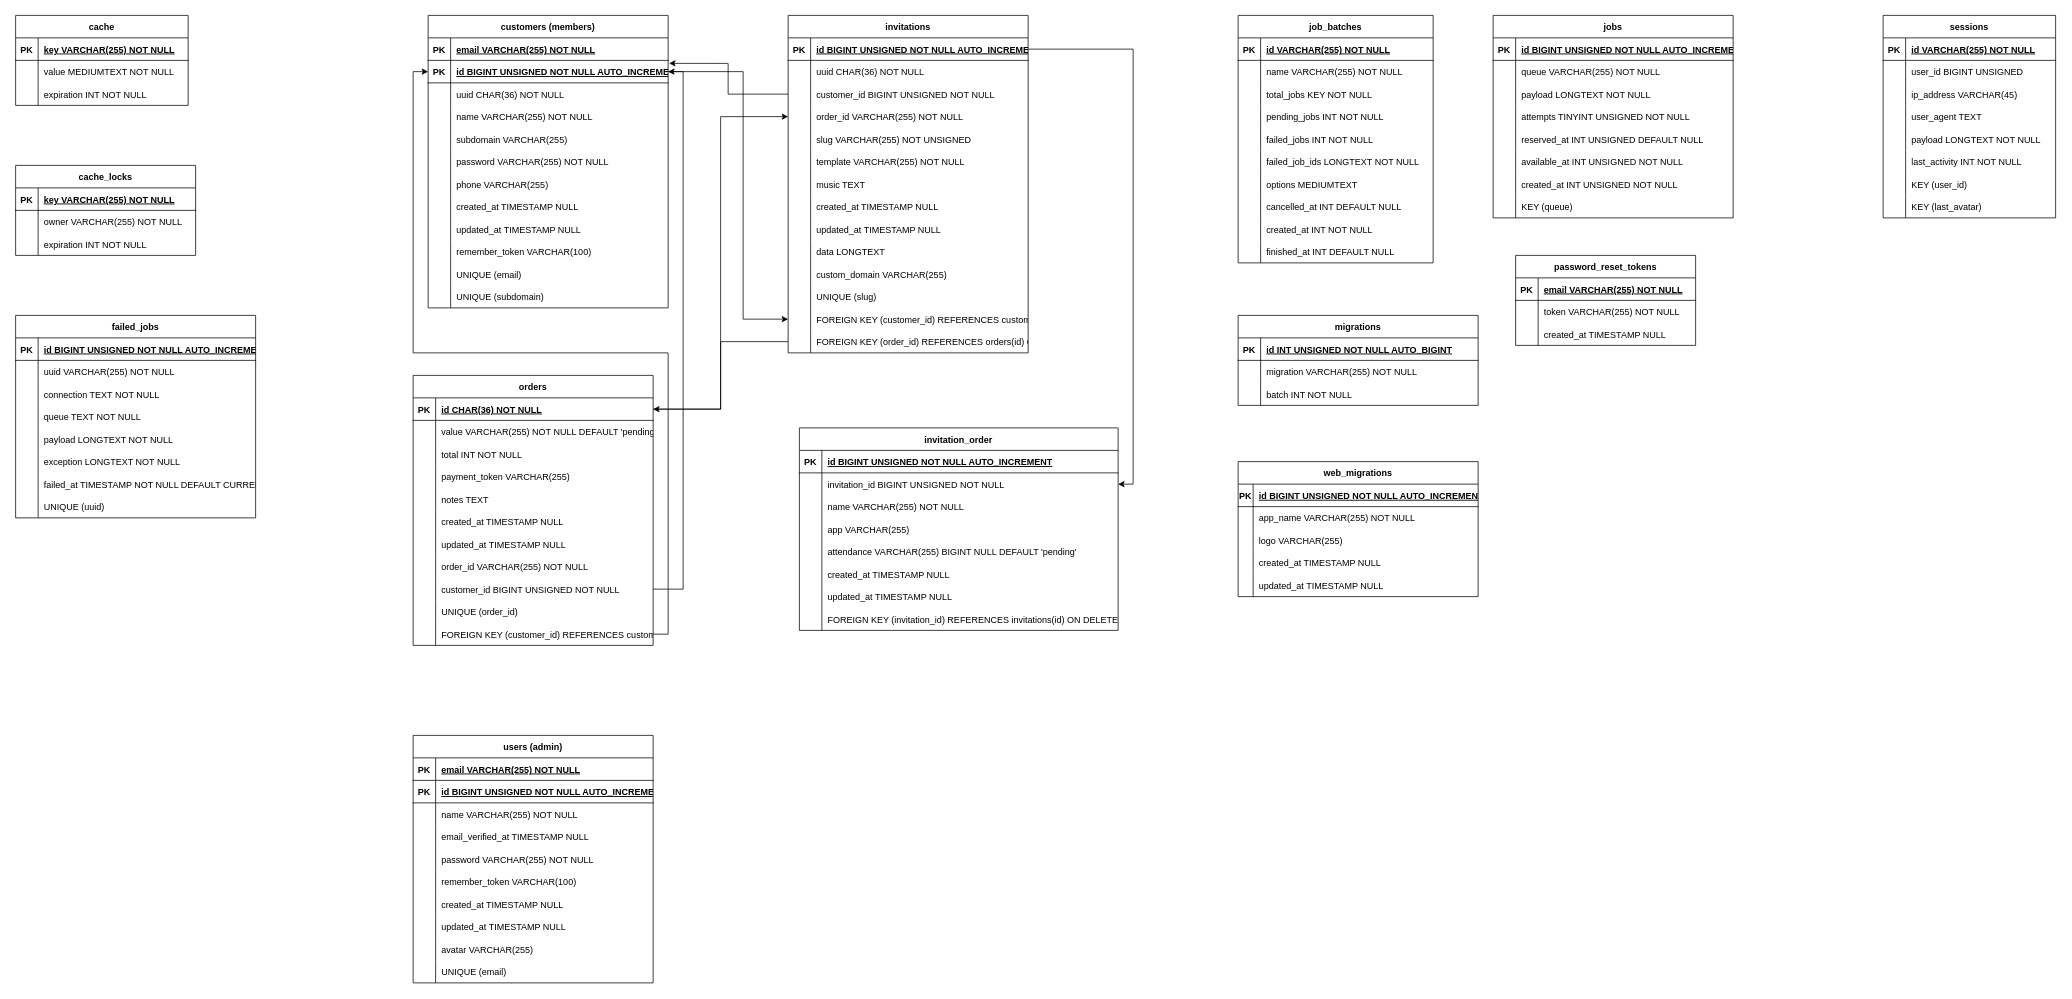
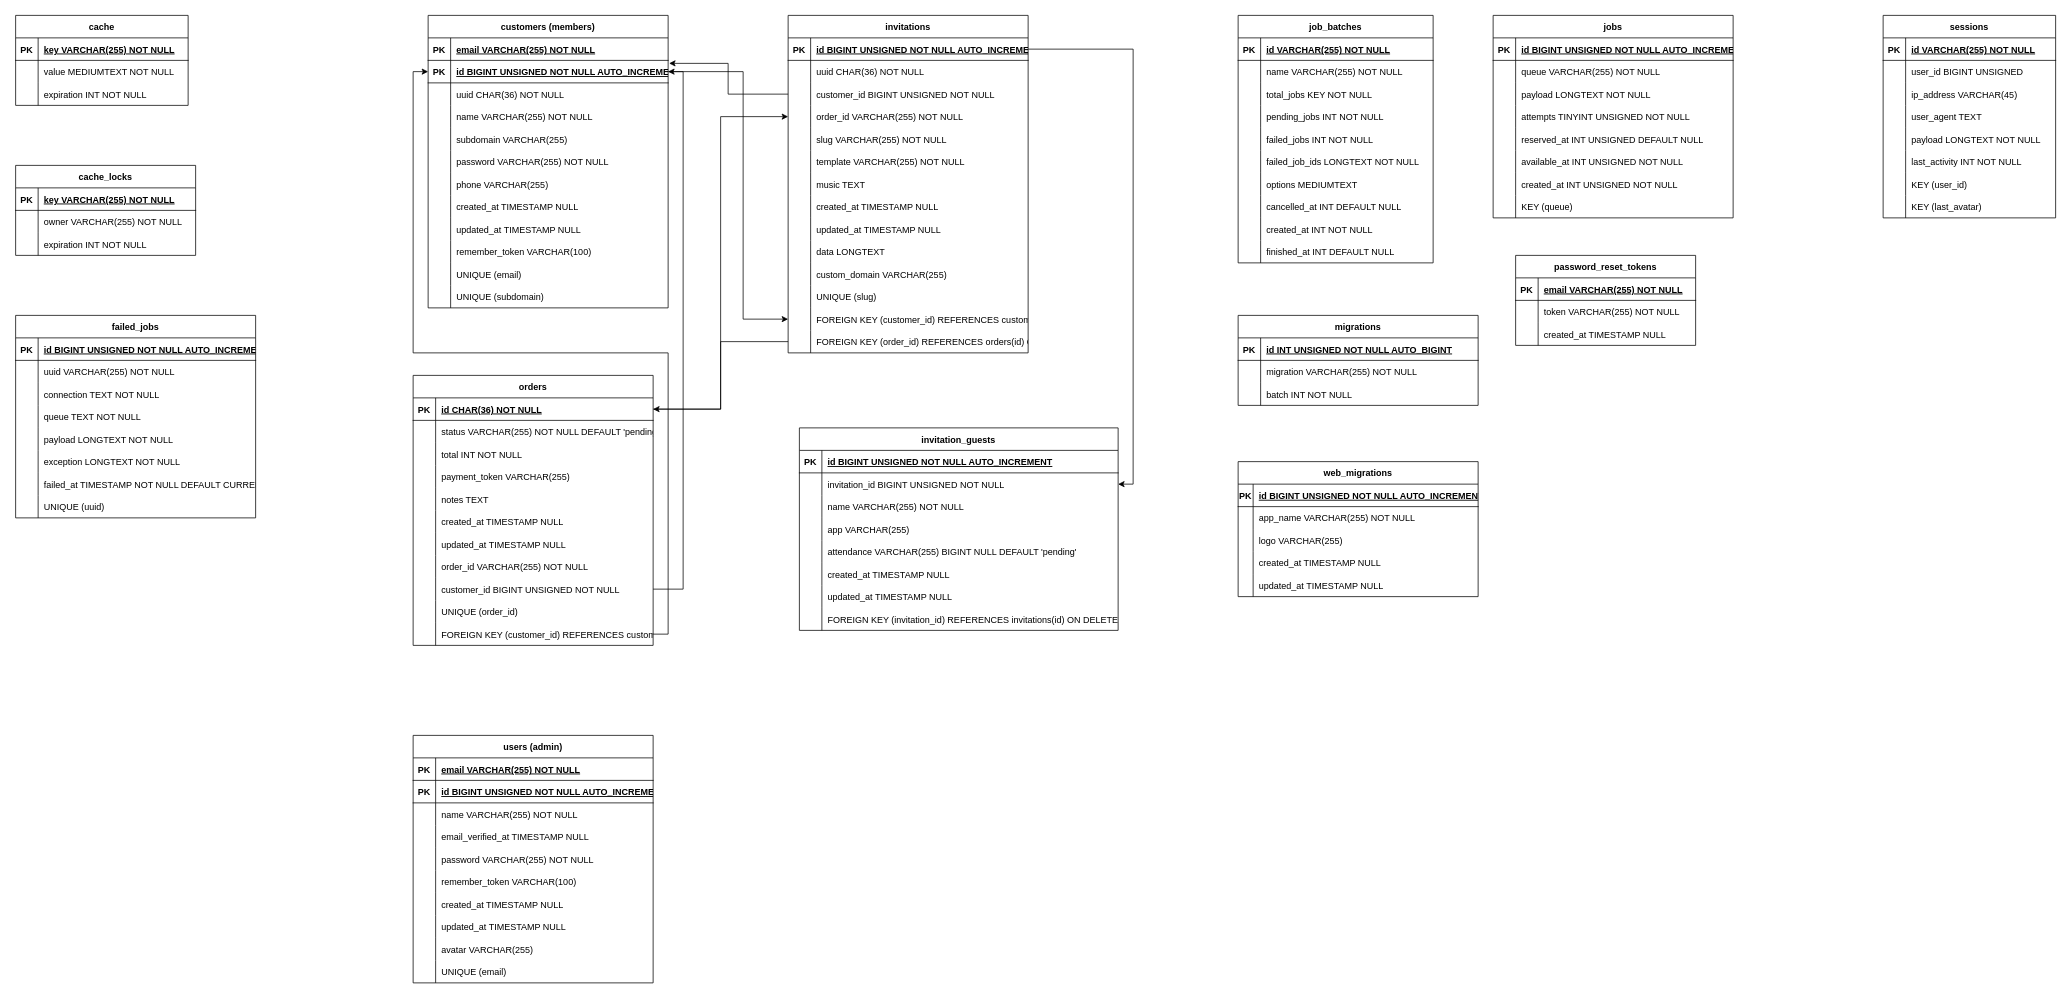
(887, 140) -> (877, 140)
(544, 432) -> (548, 432)
(958, 440) -> (958, 440)
